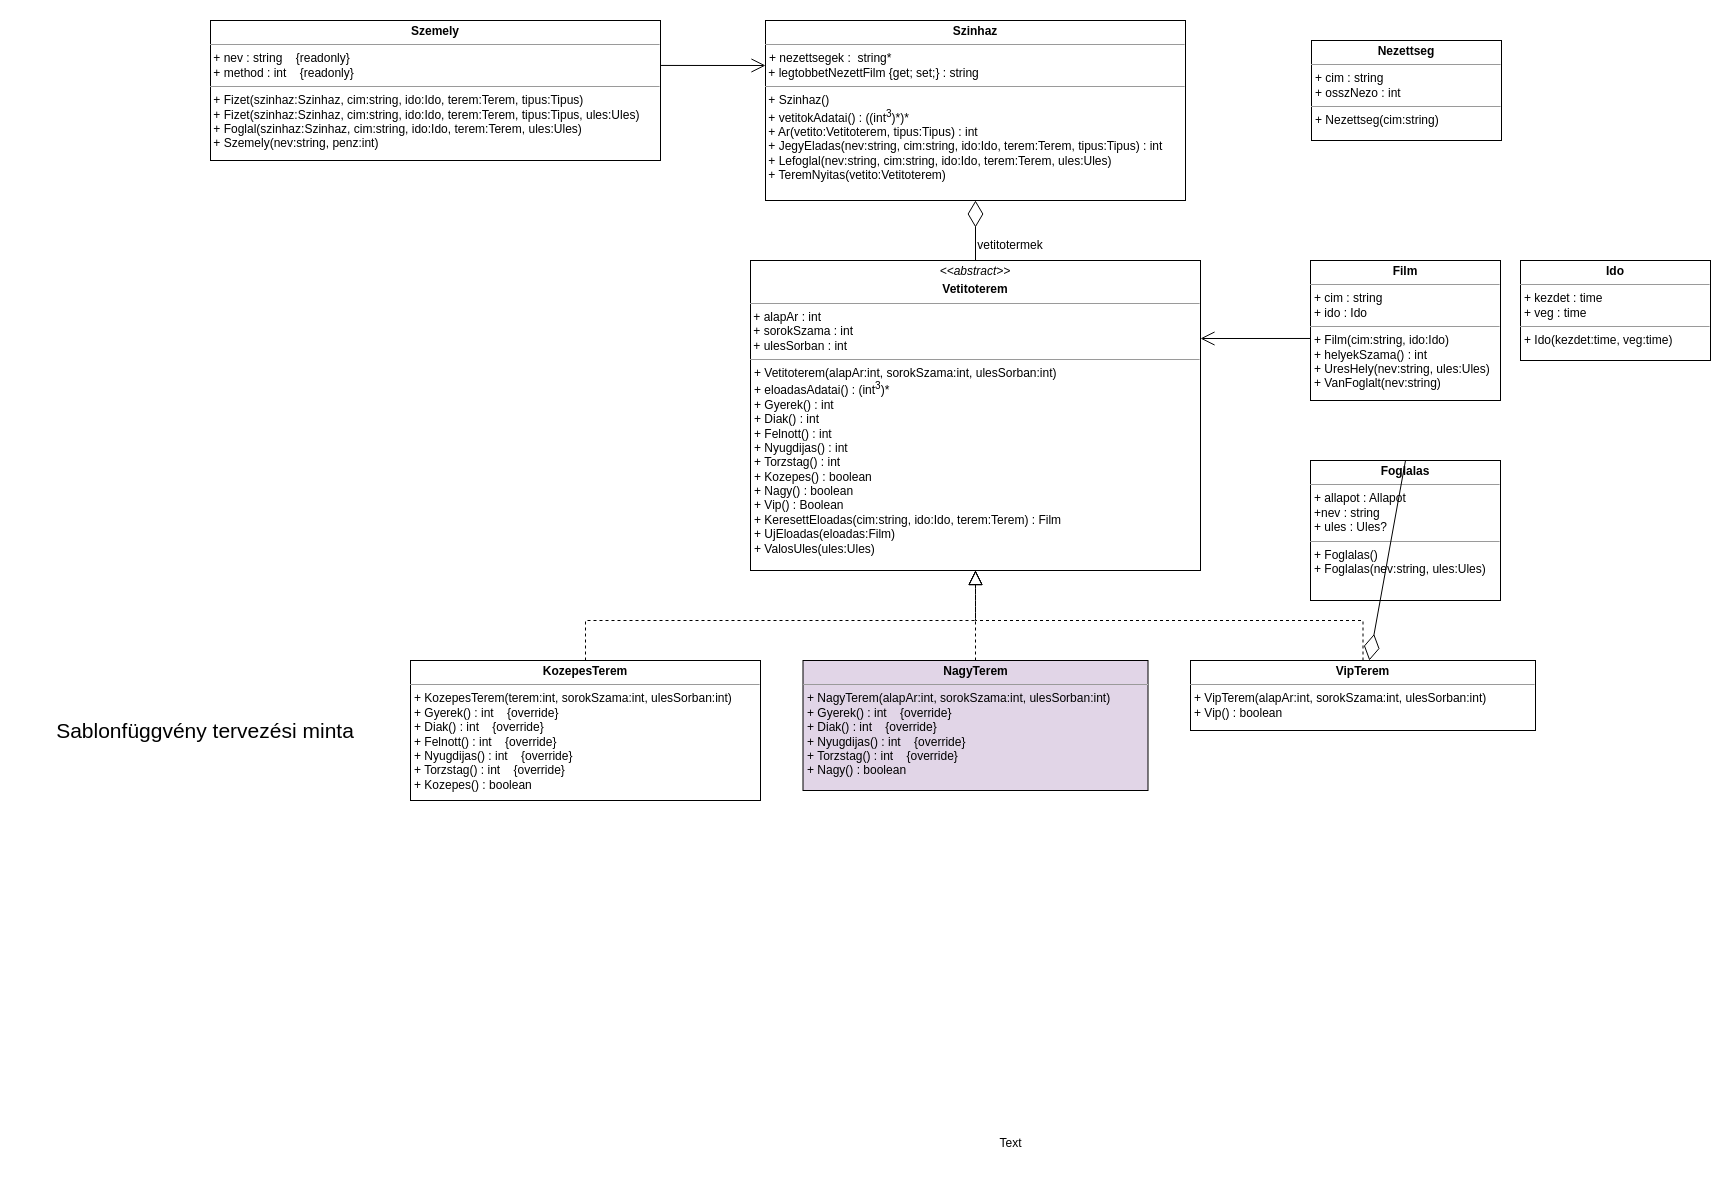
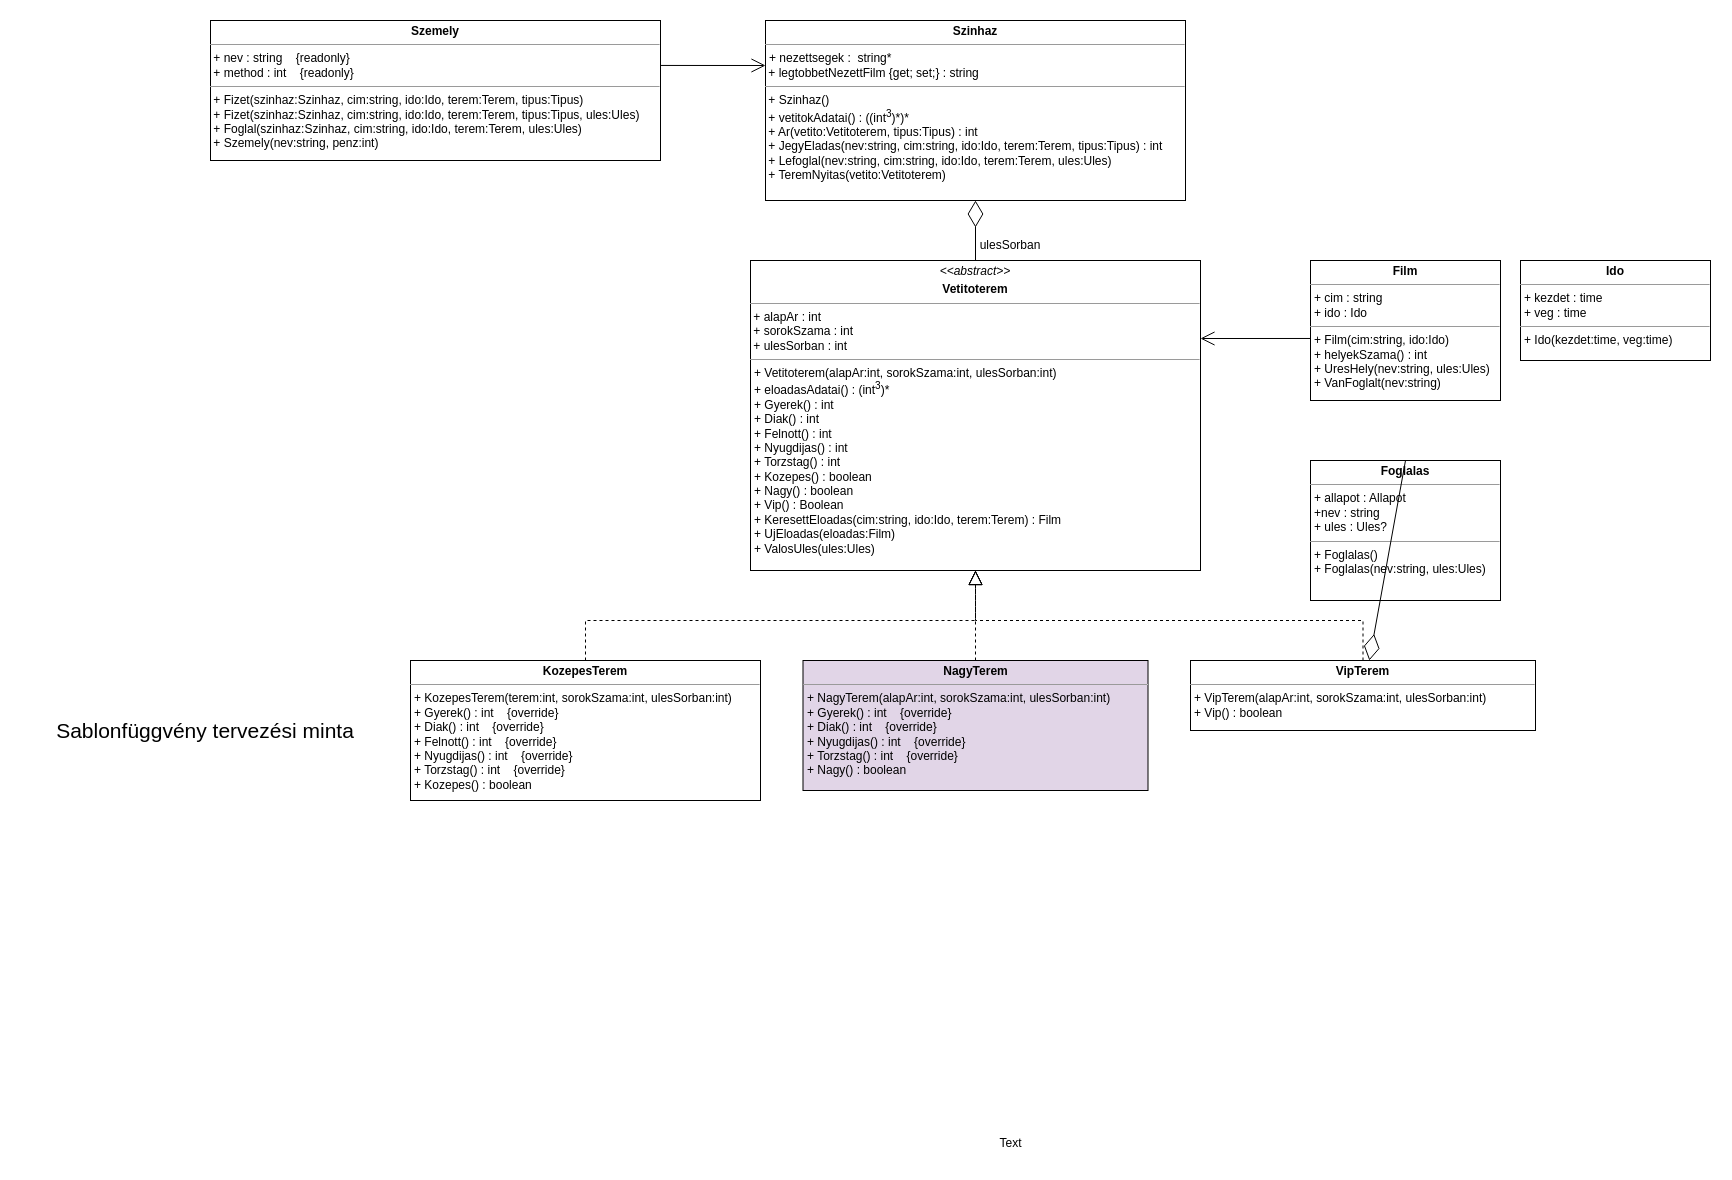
(1407, 91) -> none
(1011, 246) -> (1011, 246)
